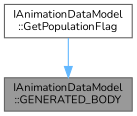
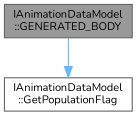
(68, 52) -> (68, 52)
